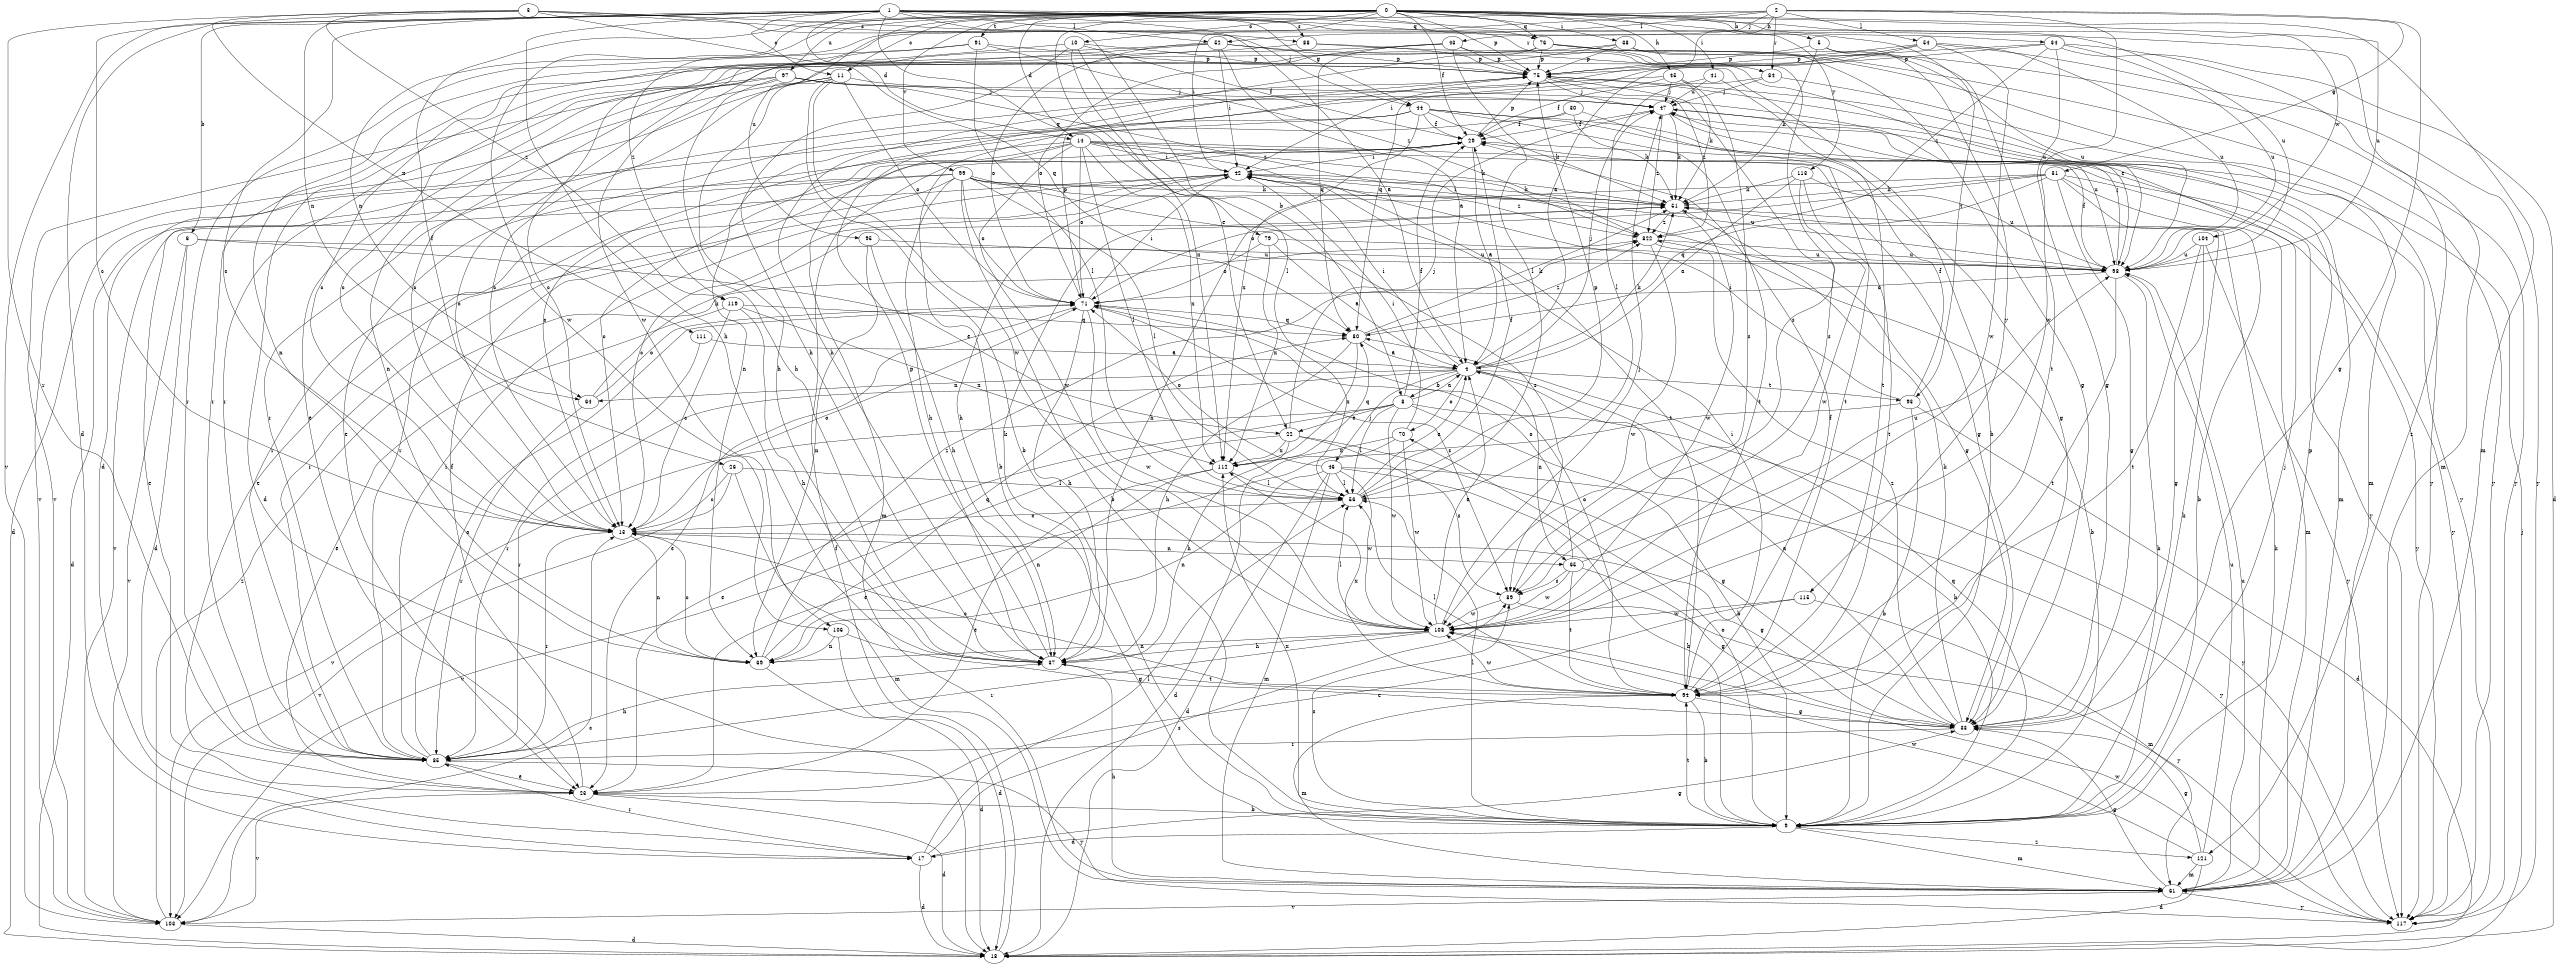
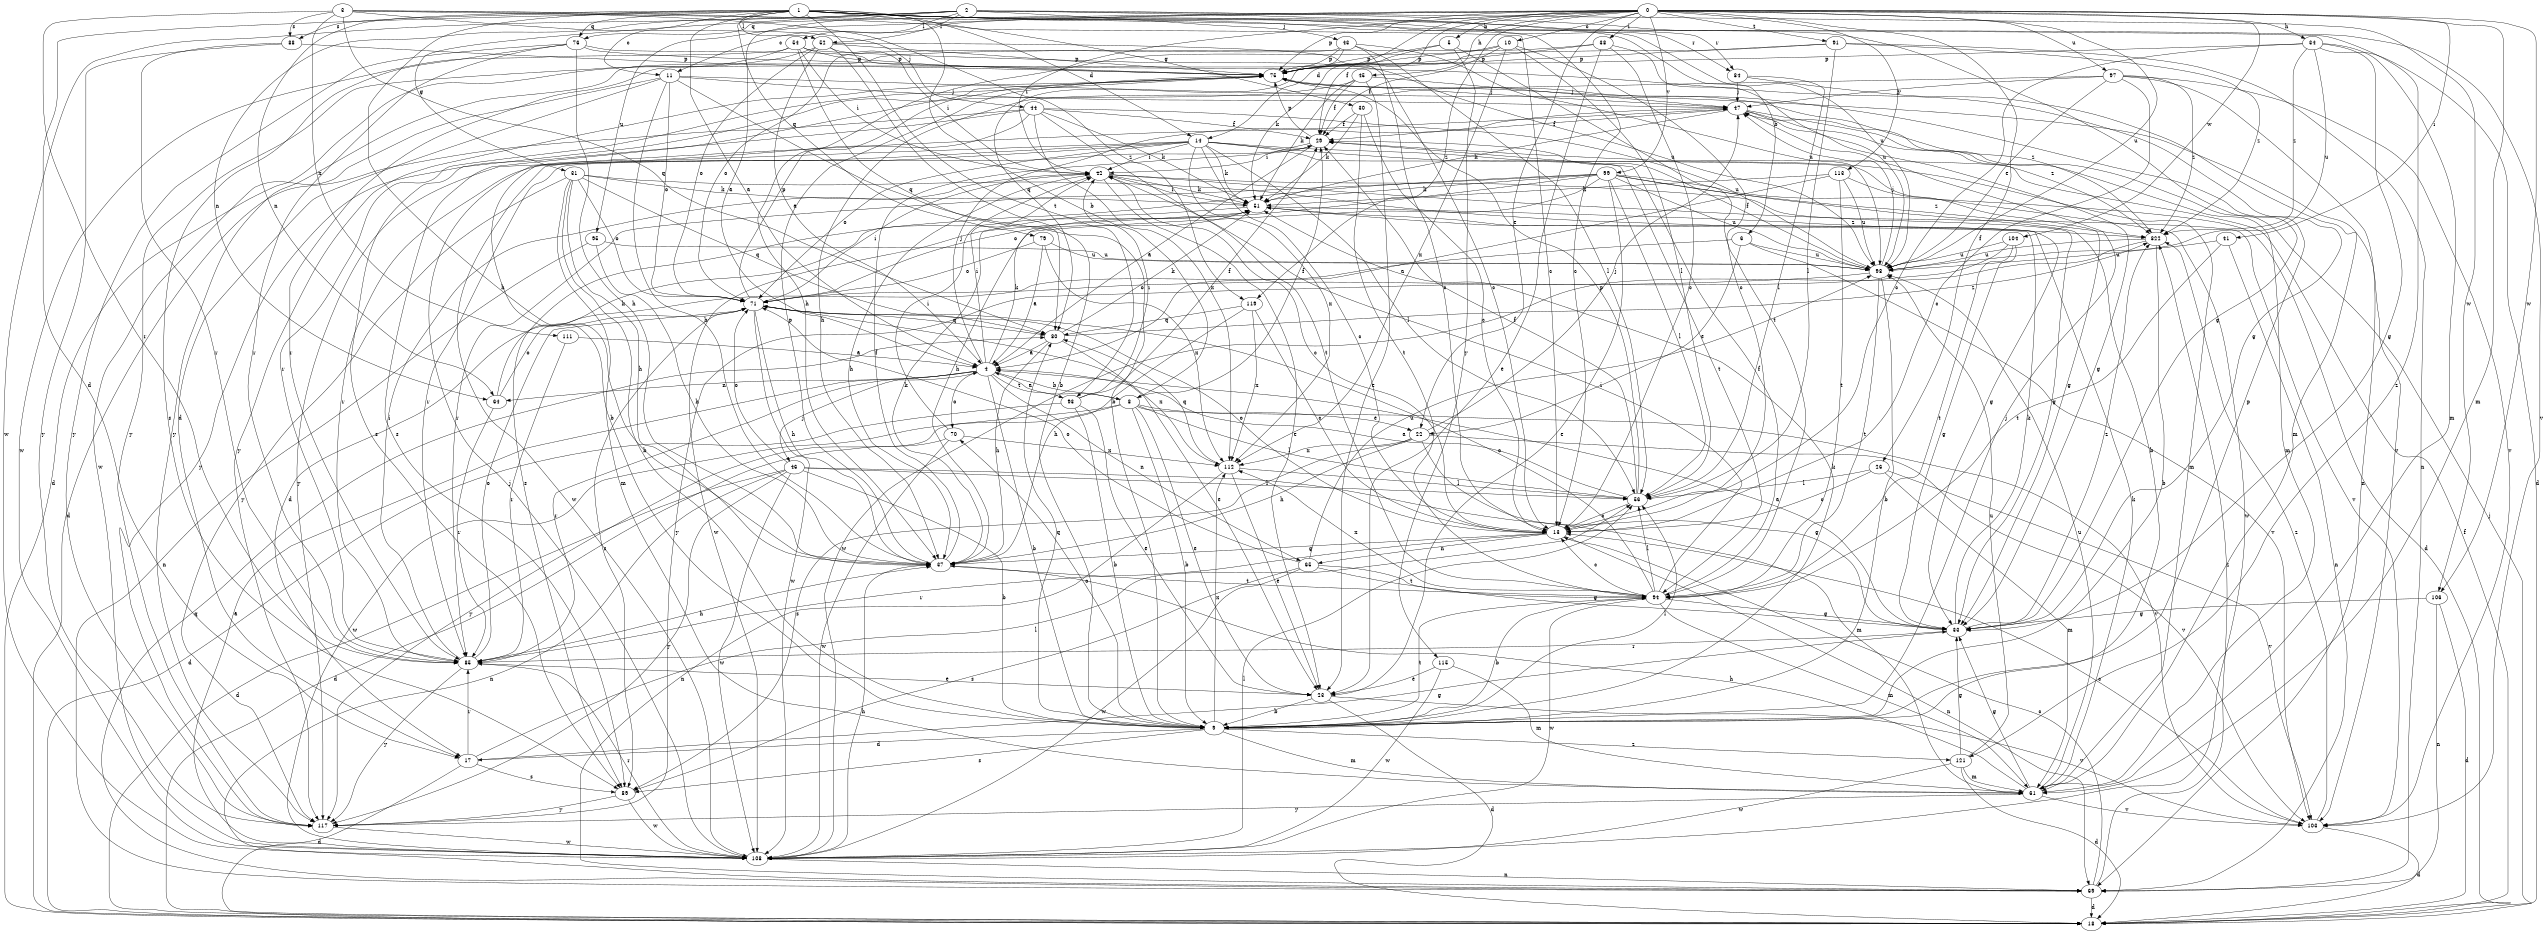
(1164, 16) -> (1095, 48)
(1690, 91) -> (2055, 258)
(690, 253) -> (891, 211)
(1316, 544) -> (1250, 549)
(334, 549) -> none
